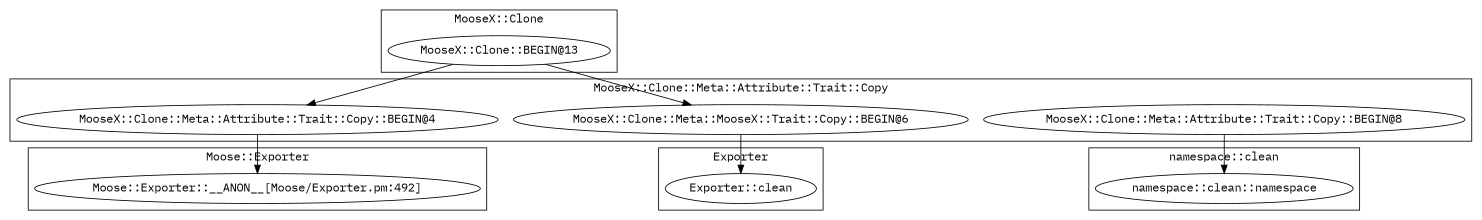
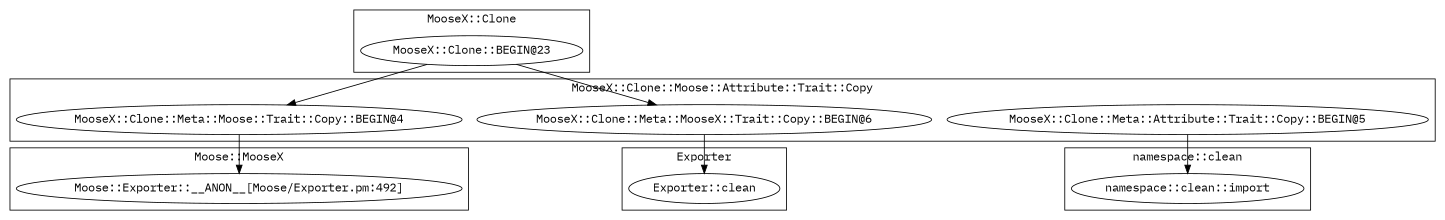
(499, 51) -> (472, 51)
(741, 88) -> (723, 88)
(257, 120) -> (239, 120)
(1224, 120) -> (1188, 120)
(257, 157) -> (239, 157)
(1224, 189) -> (1188, 189)
